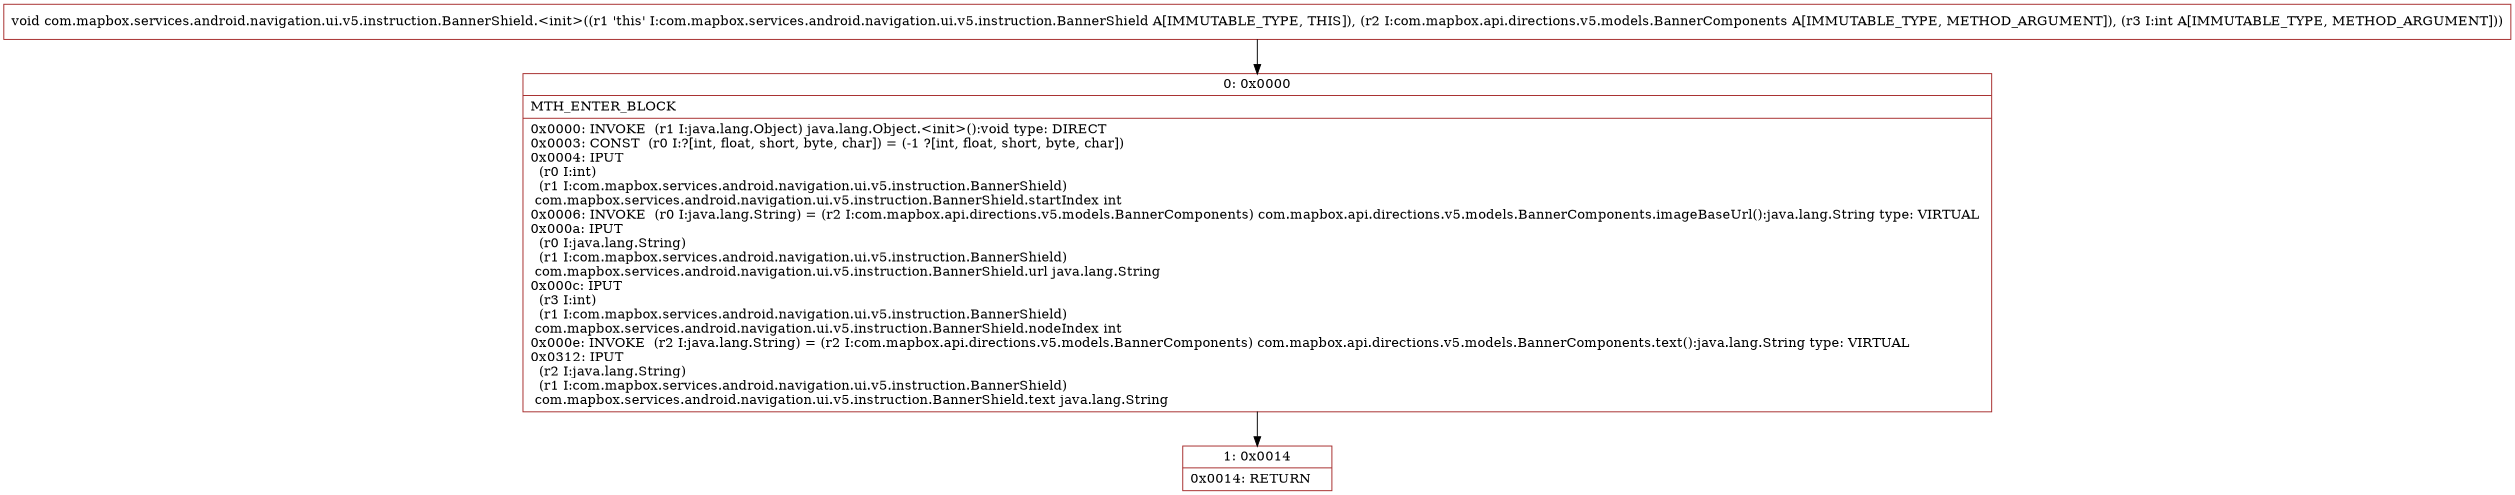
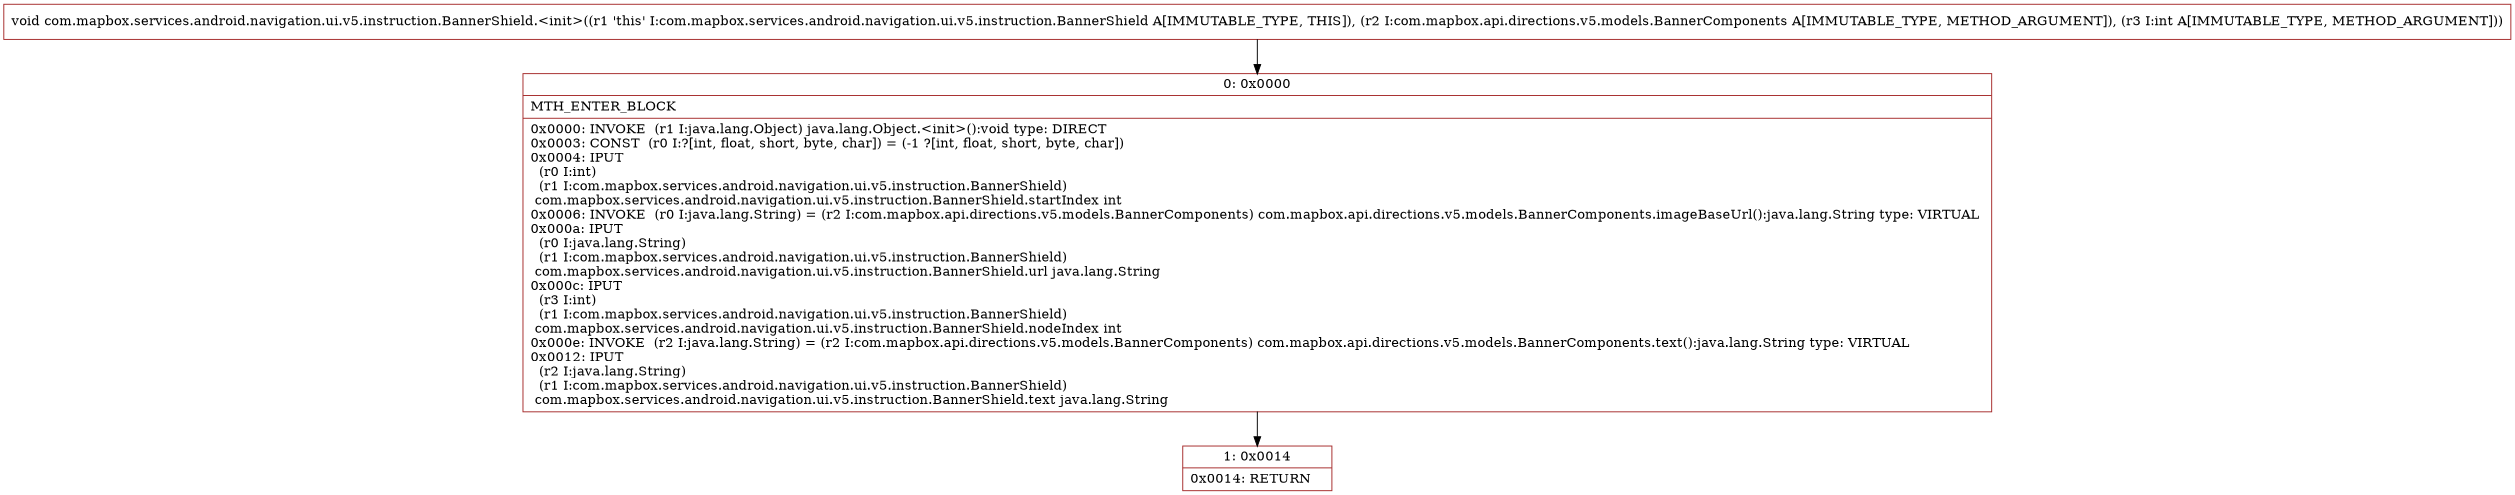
(581, 357) -> (581, 357)
